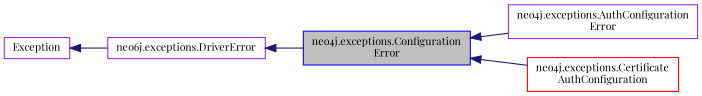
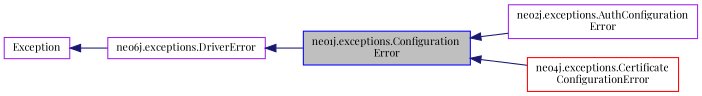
(603, 22) -> (603, 22)
(387, 48) -> (387, 48)
(603, 75) -> (603, 75)
